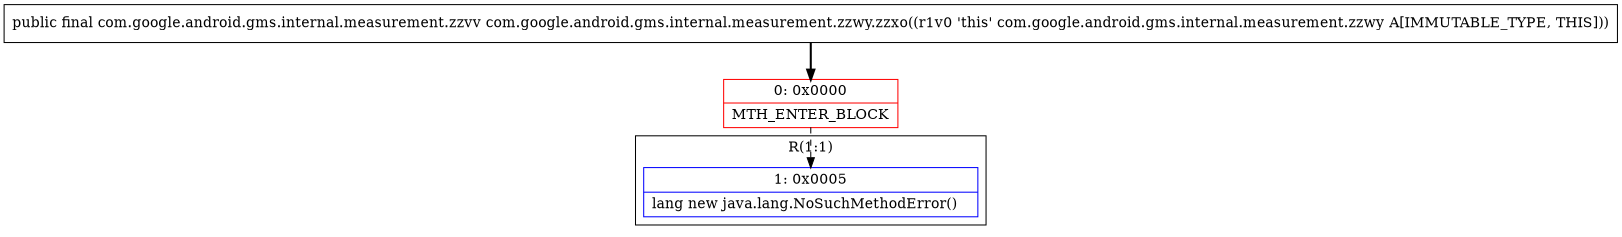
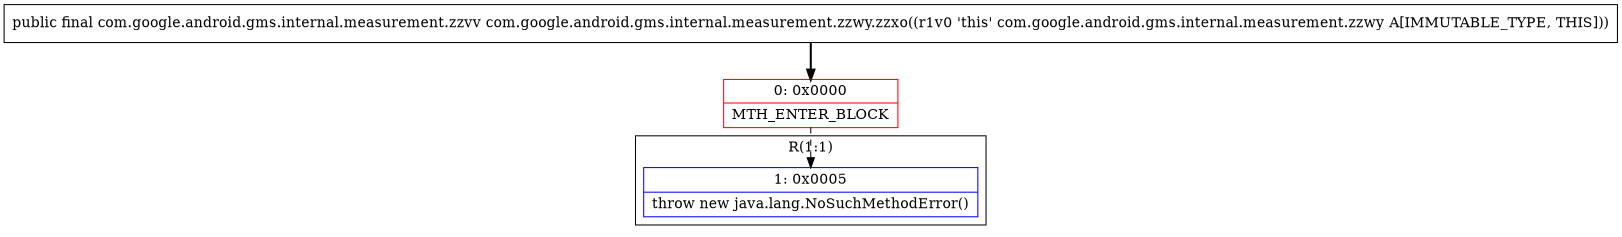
(805, 204) -> (811, 204)
